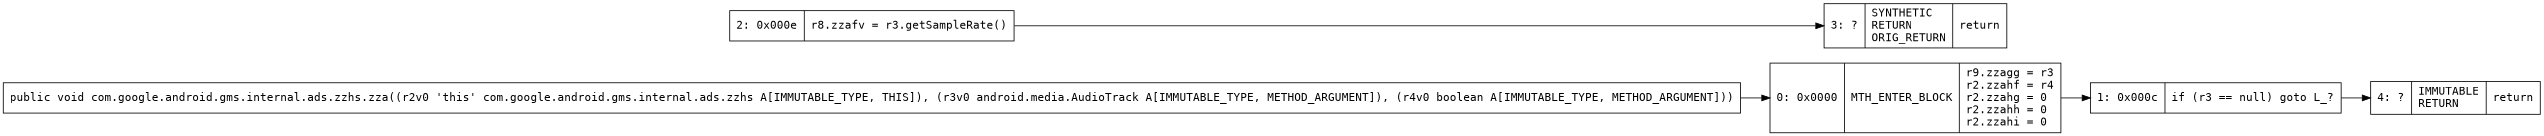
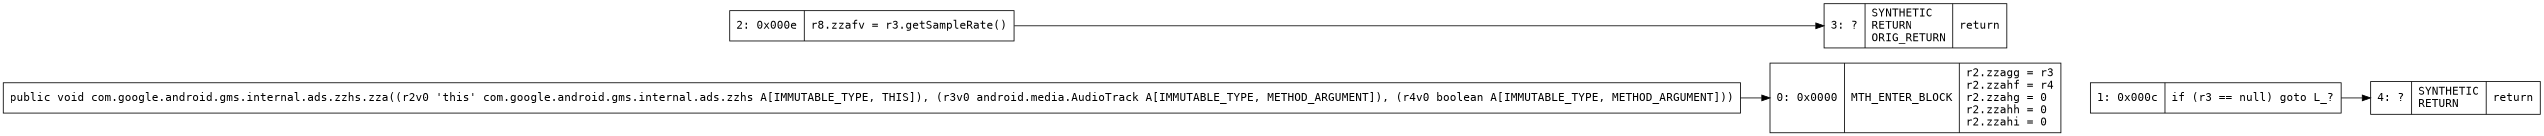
(2010, 73) -> (2010, 73)
(2449, 91) -> (2449, 91)
(2072, 98) -> none
